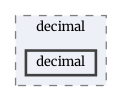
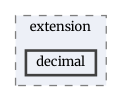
(61, 28) -> (61, 28)
